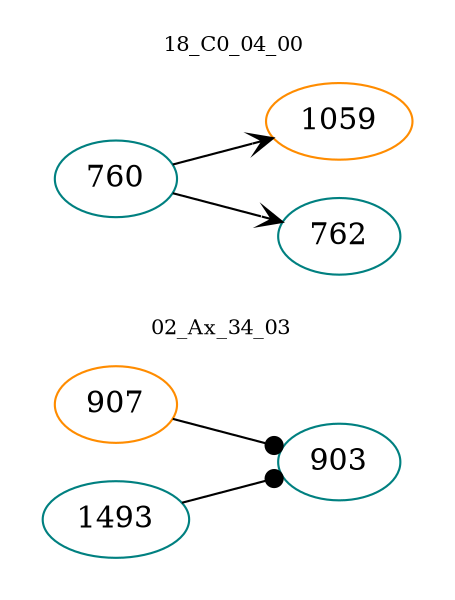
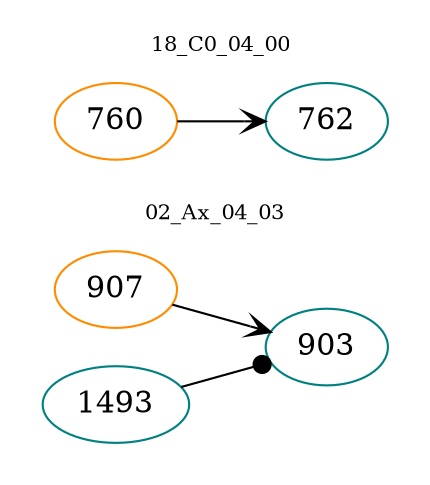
(339, 121) -> none
(116, 179) -> (116, 121)
(221, 329) -> (215, 214)
(219, 431) -> (211, 315)
